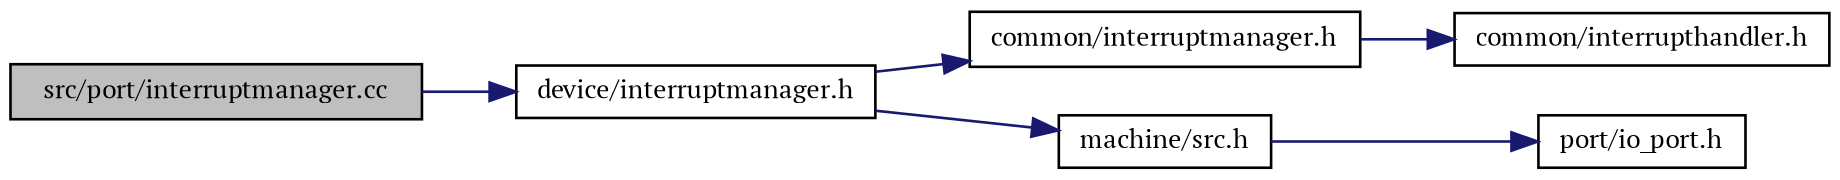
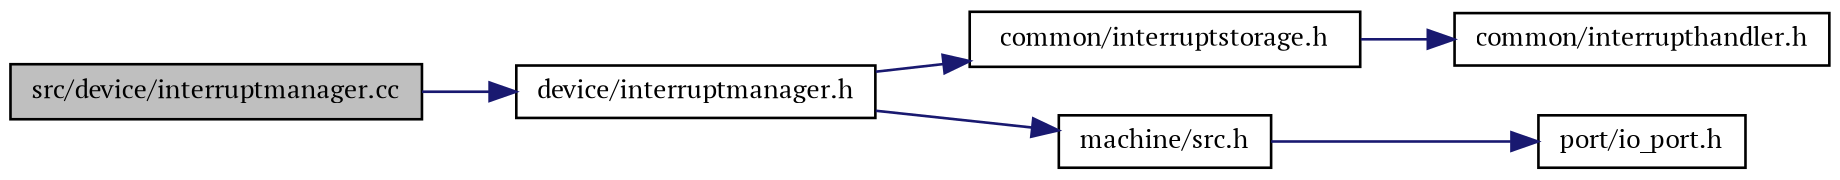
(1165, 39) -> (1165, 39)
(216, 92) -> (216, 92)
